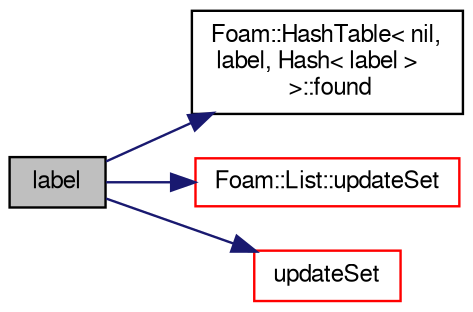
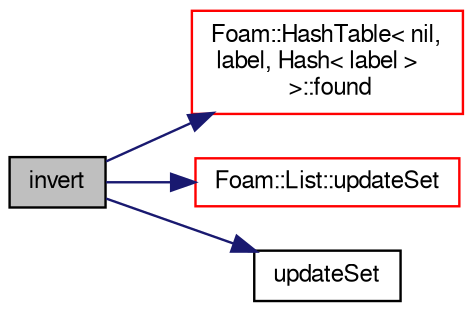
(327, 62) -> (327, 62)
(58, 182) -> (58, 182)
(327, 276) -> (327, 276)
